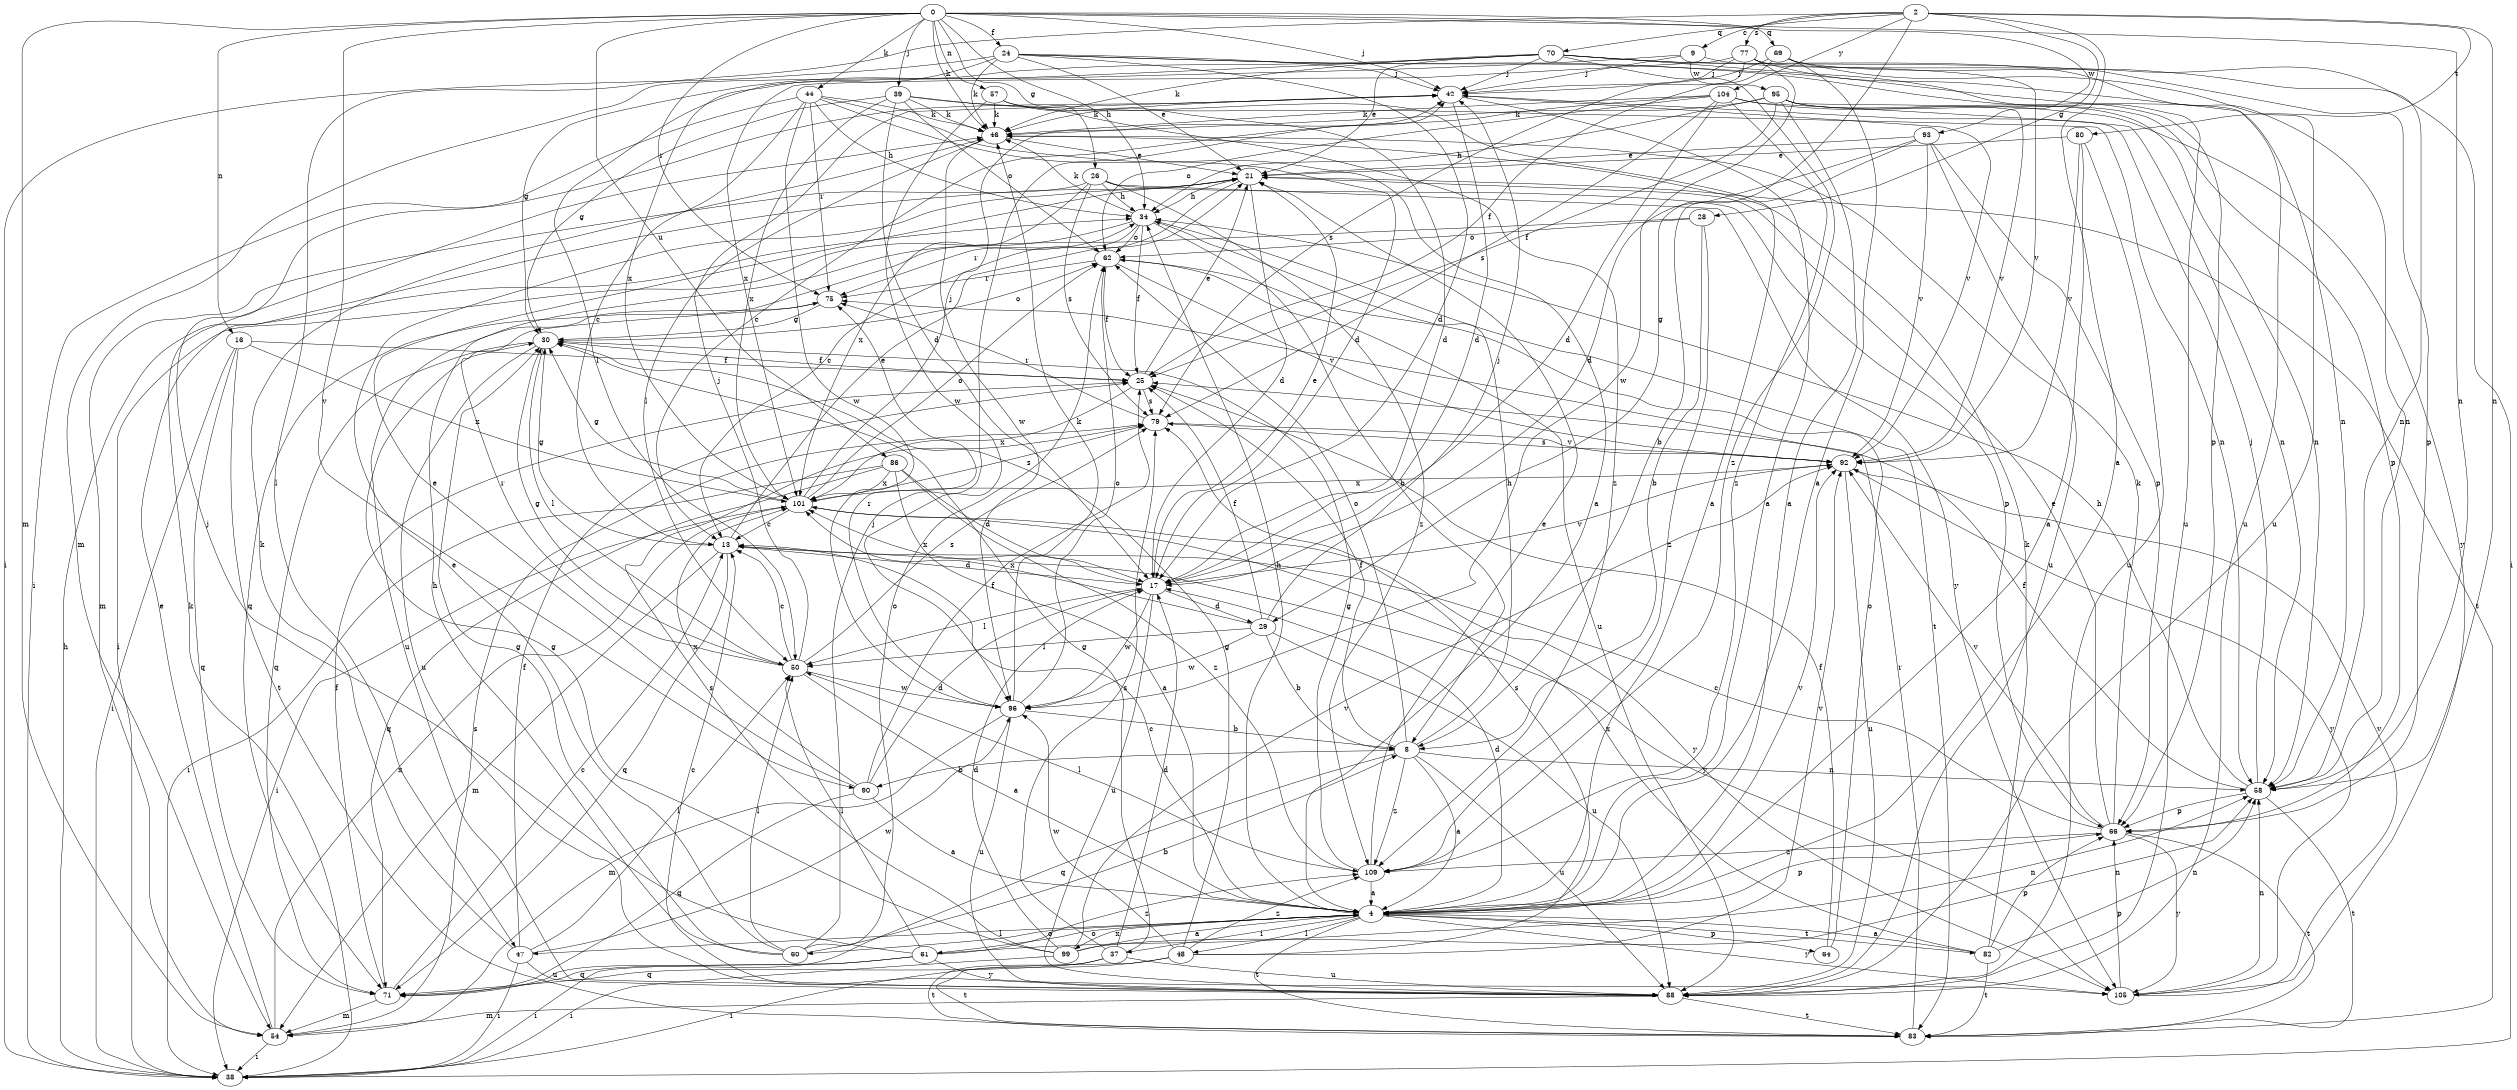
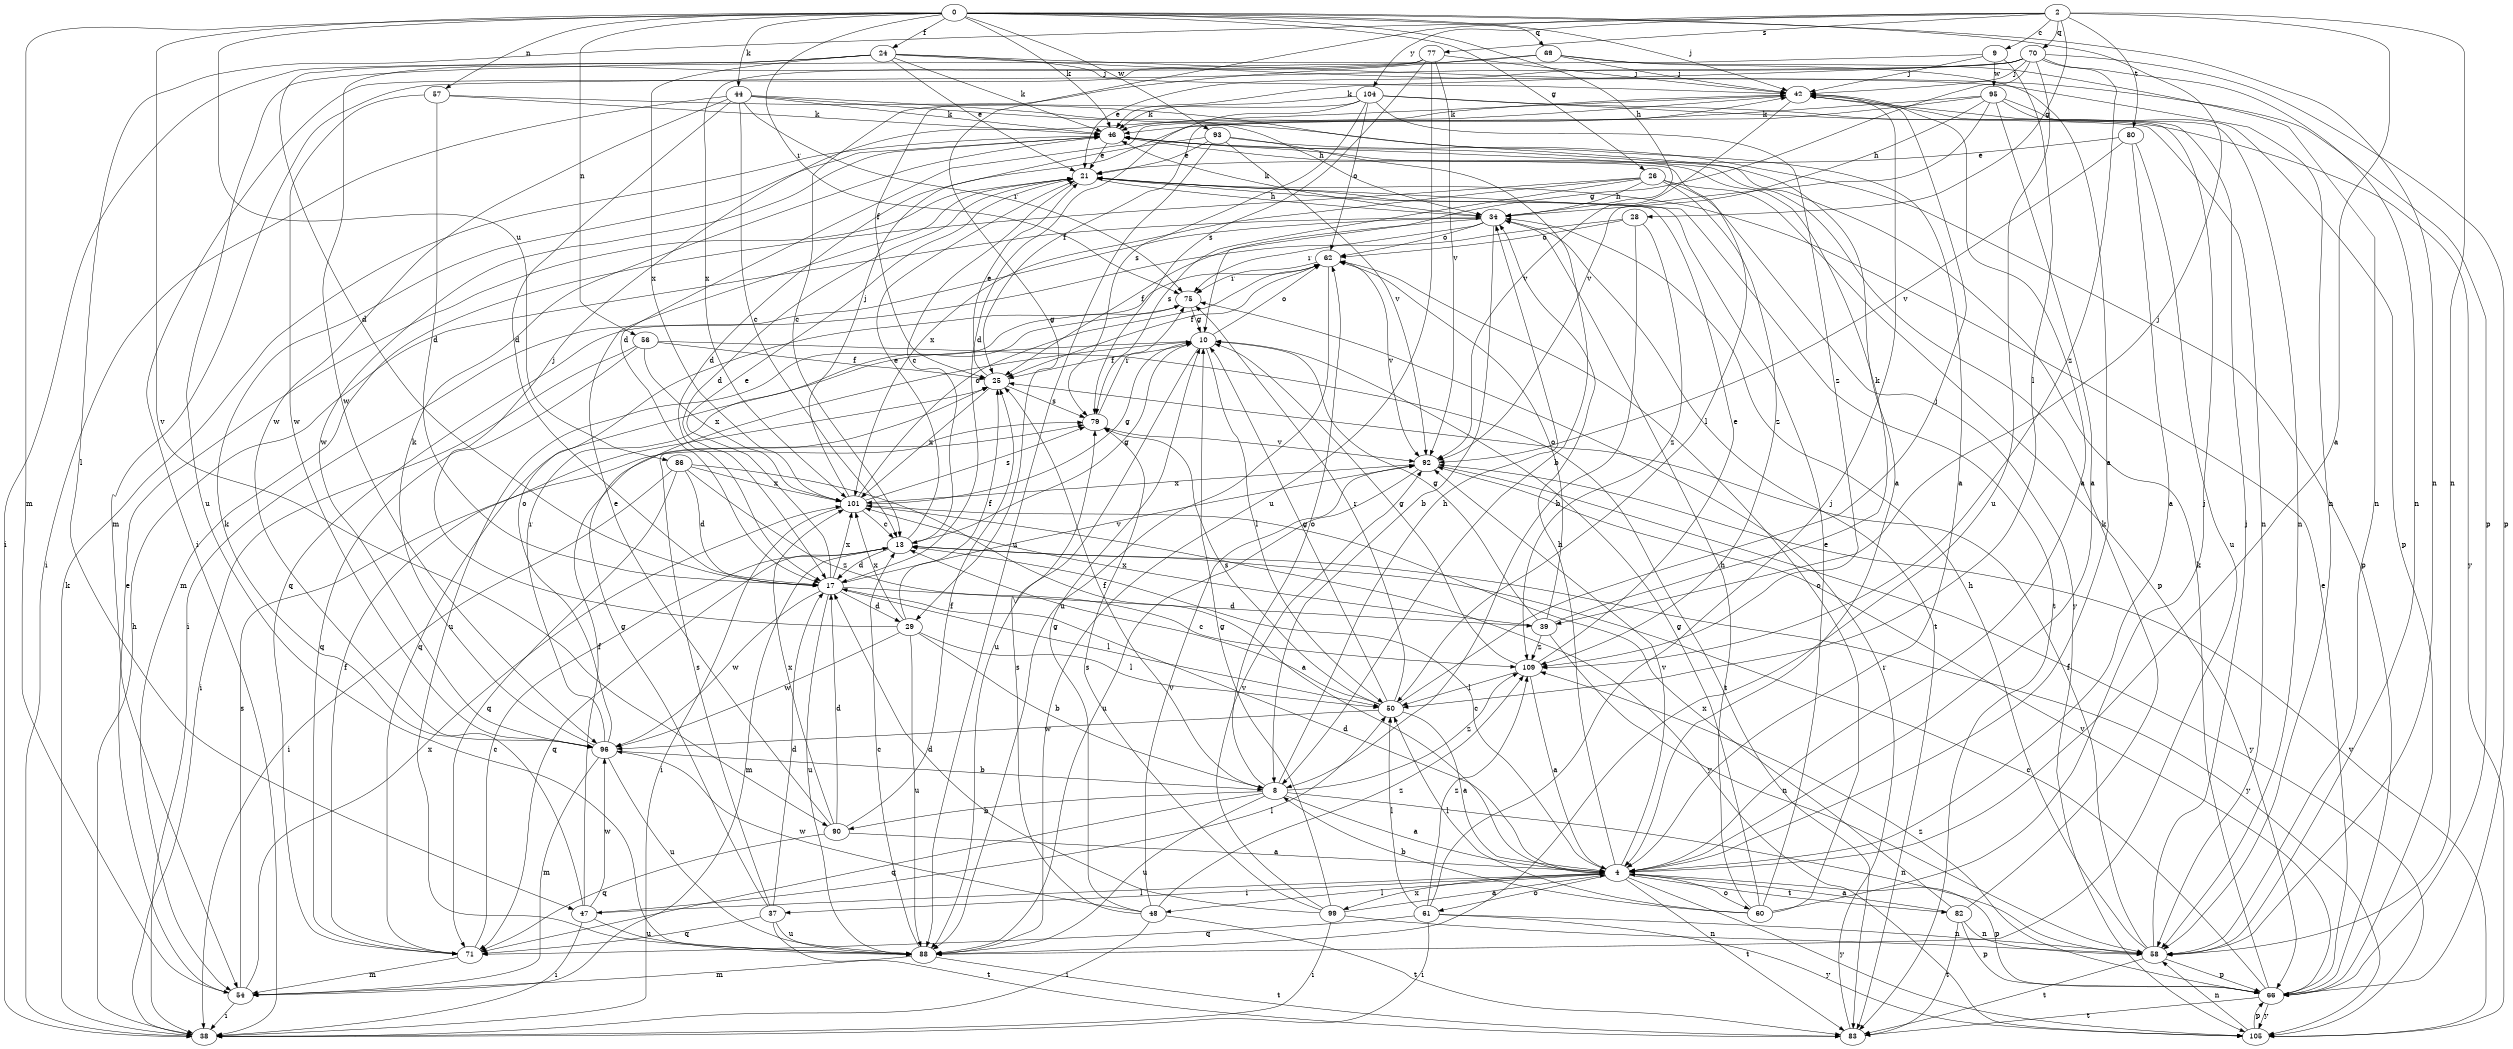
(239, 340) -> (646, 340)
(546, 340) -> (1203, 340)
(952, 368) -> (1219, 608)
(1519, 445) -> none
(1826, 955) -> none
